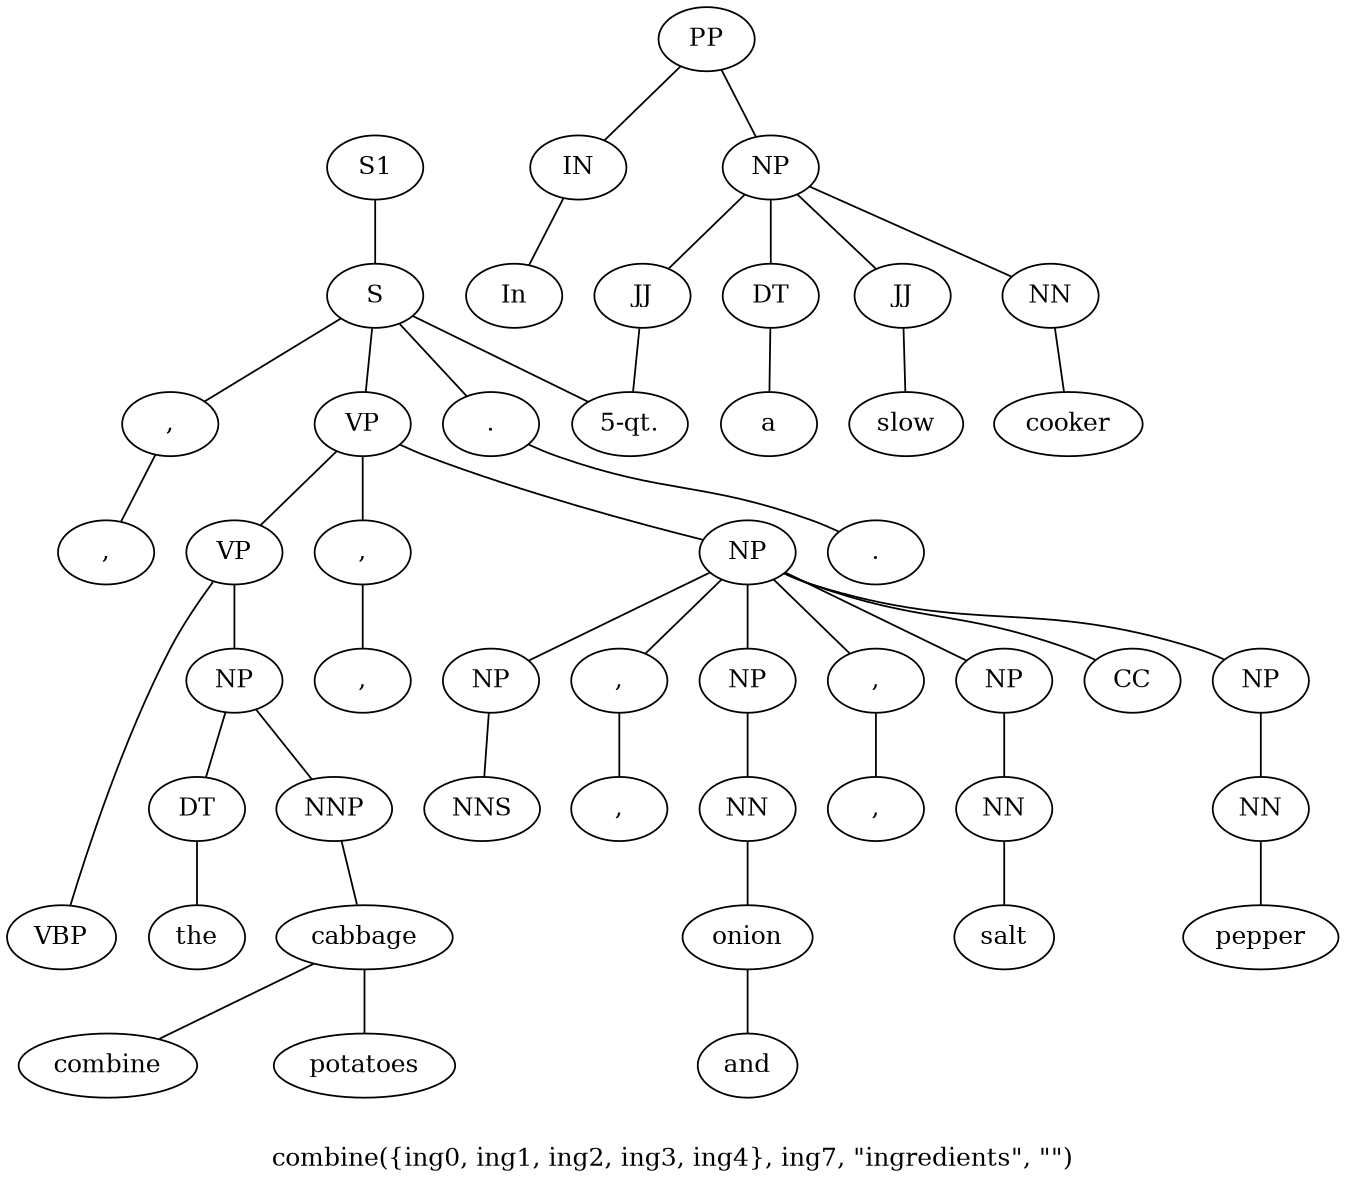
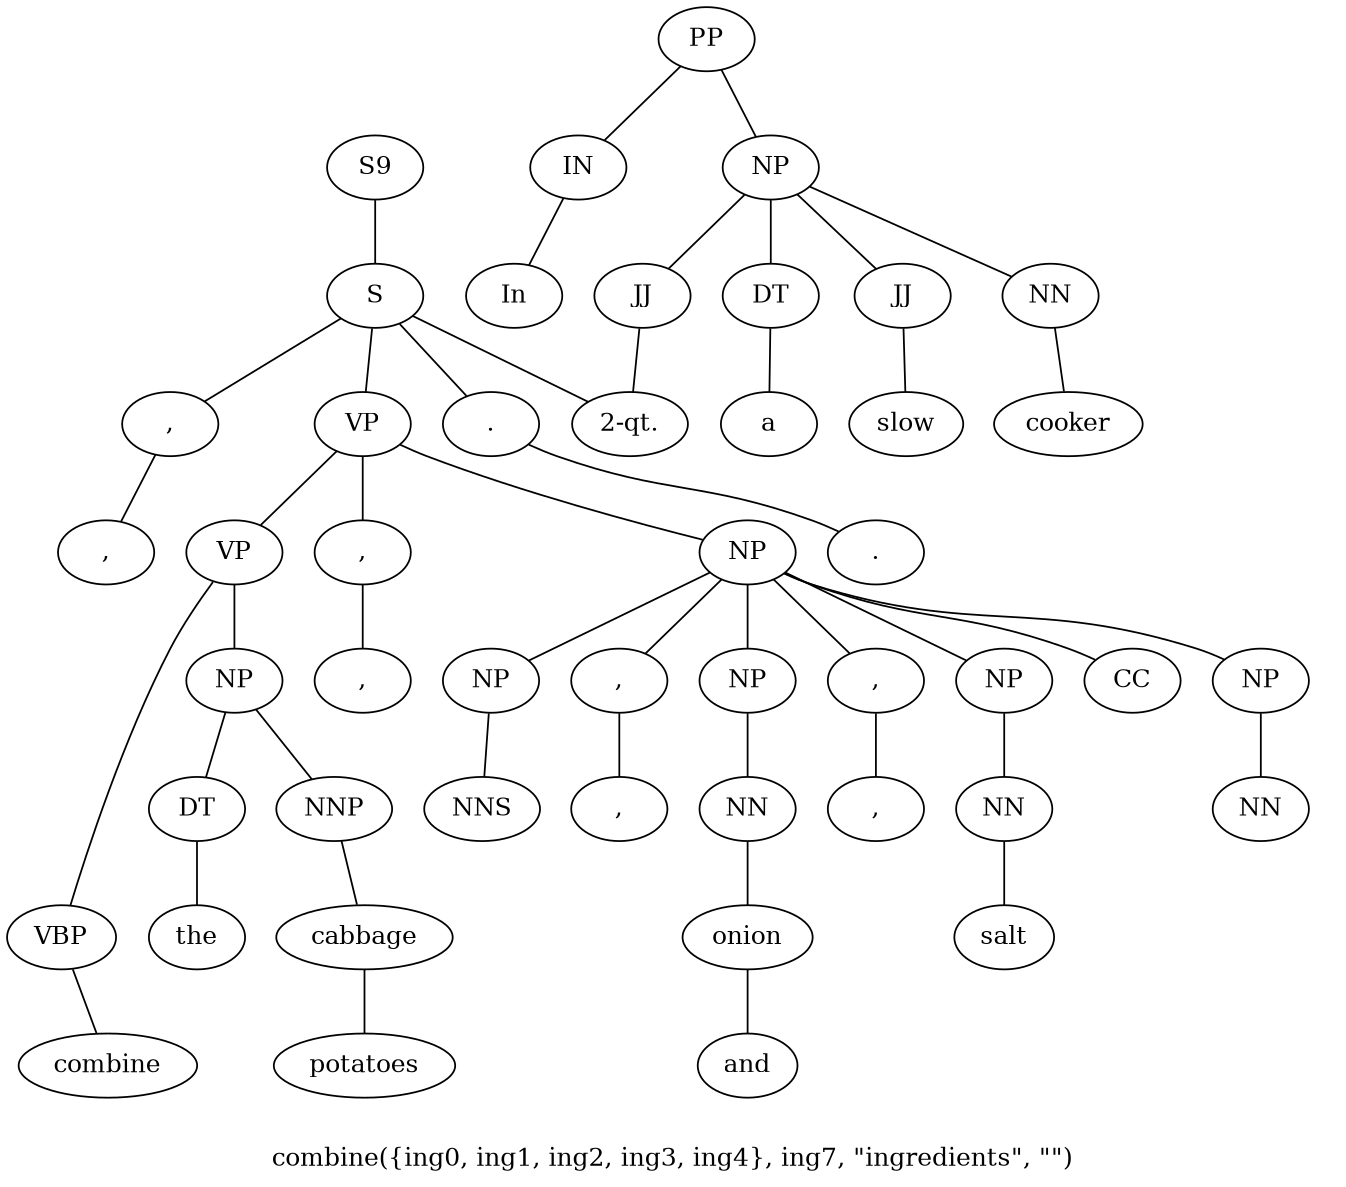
(375, 168) -> (375, 168)
(630, 424) -> (630, 424)
(1261, 937) -> none
(237, 1001) -> (85, 1001)
